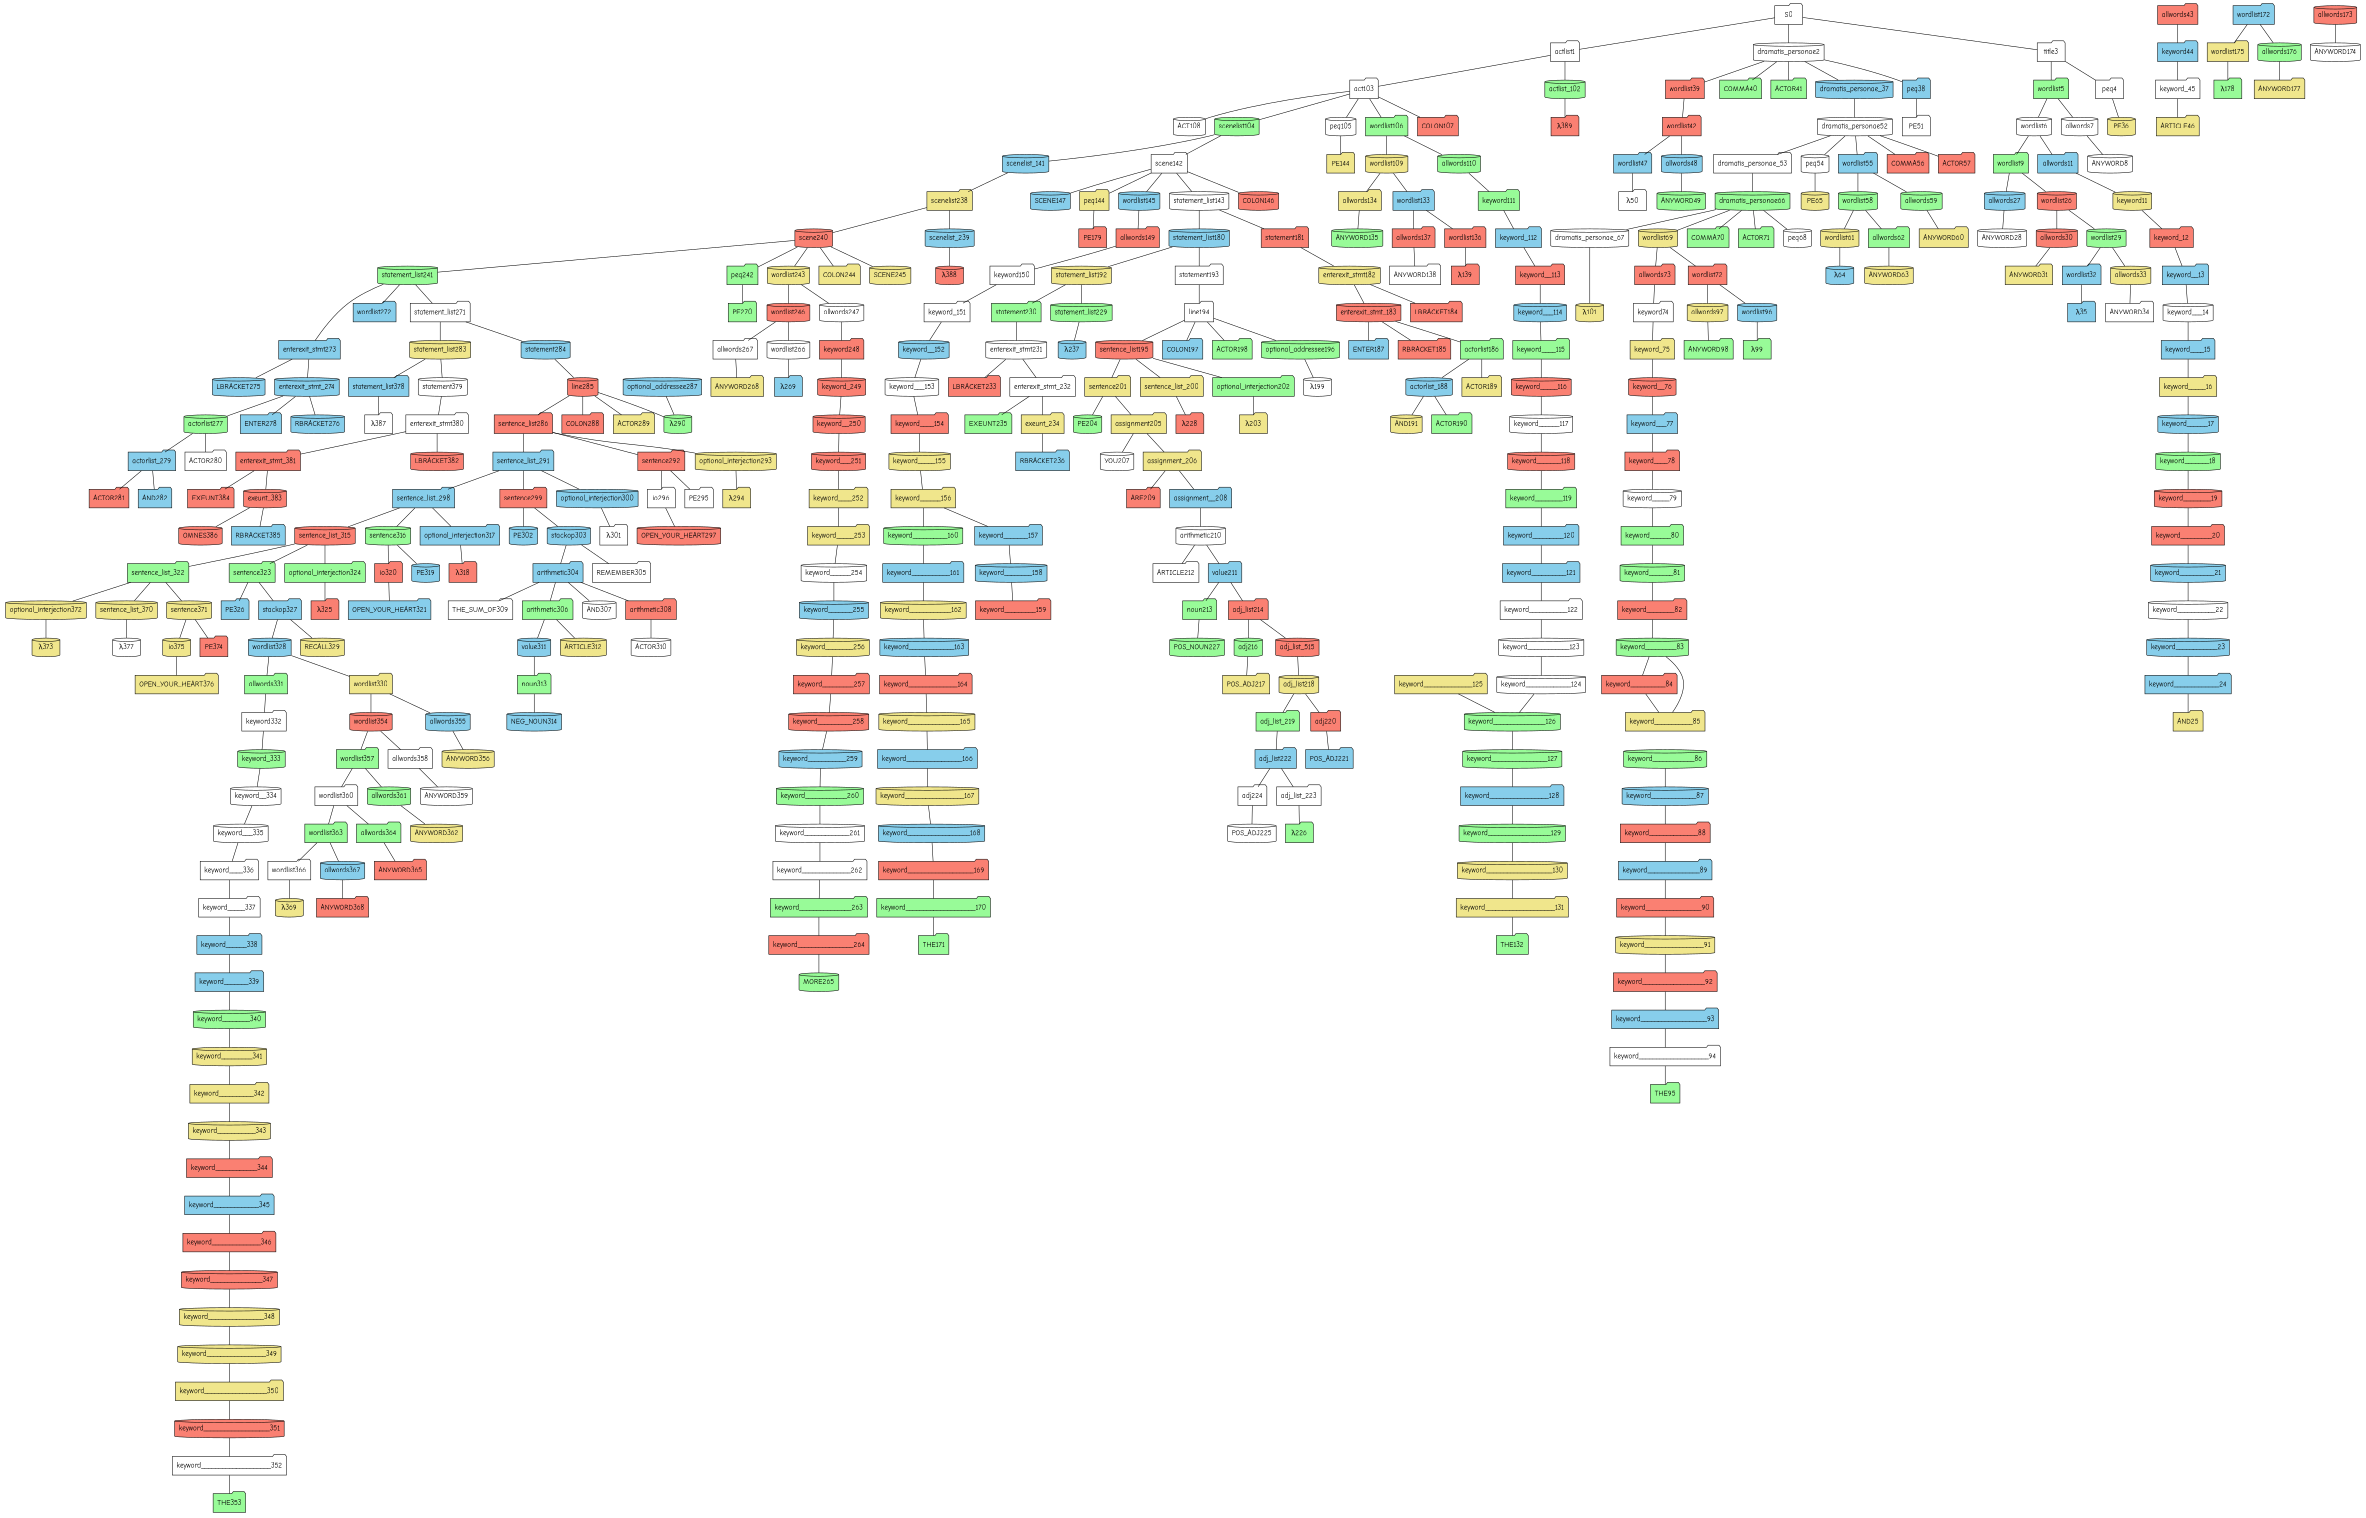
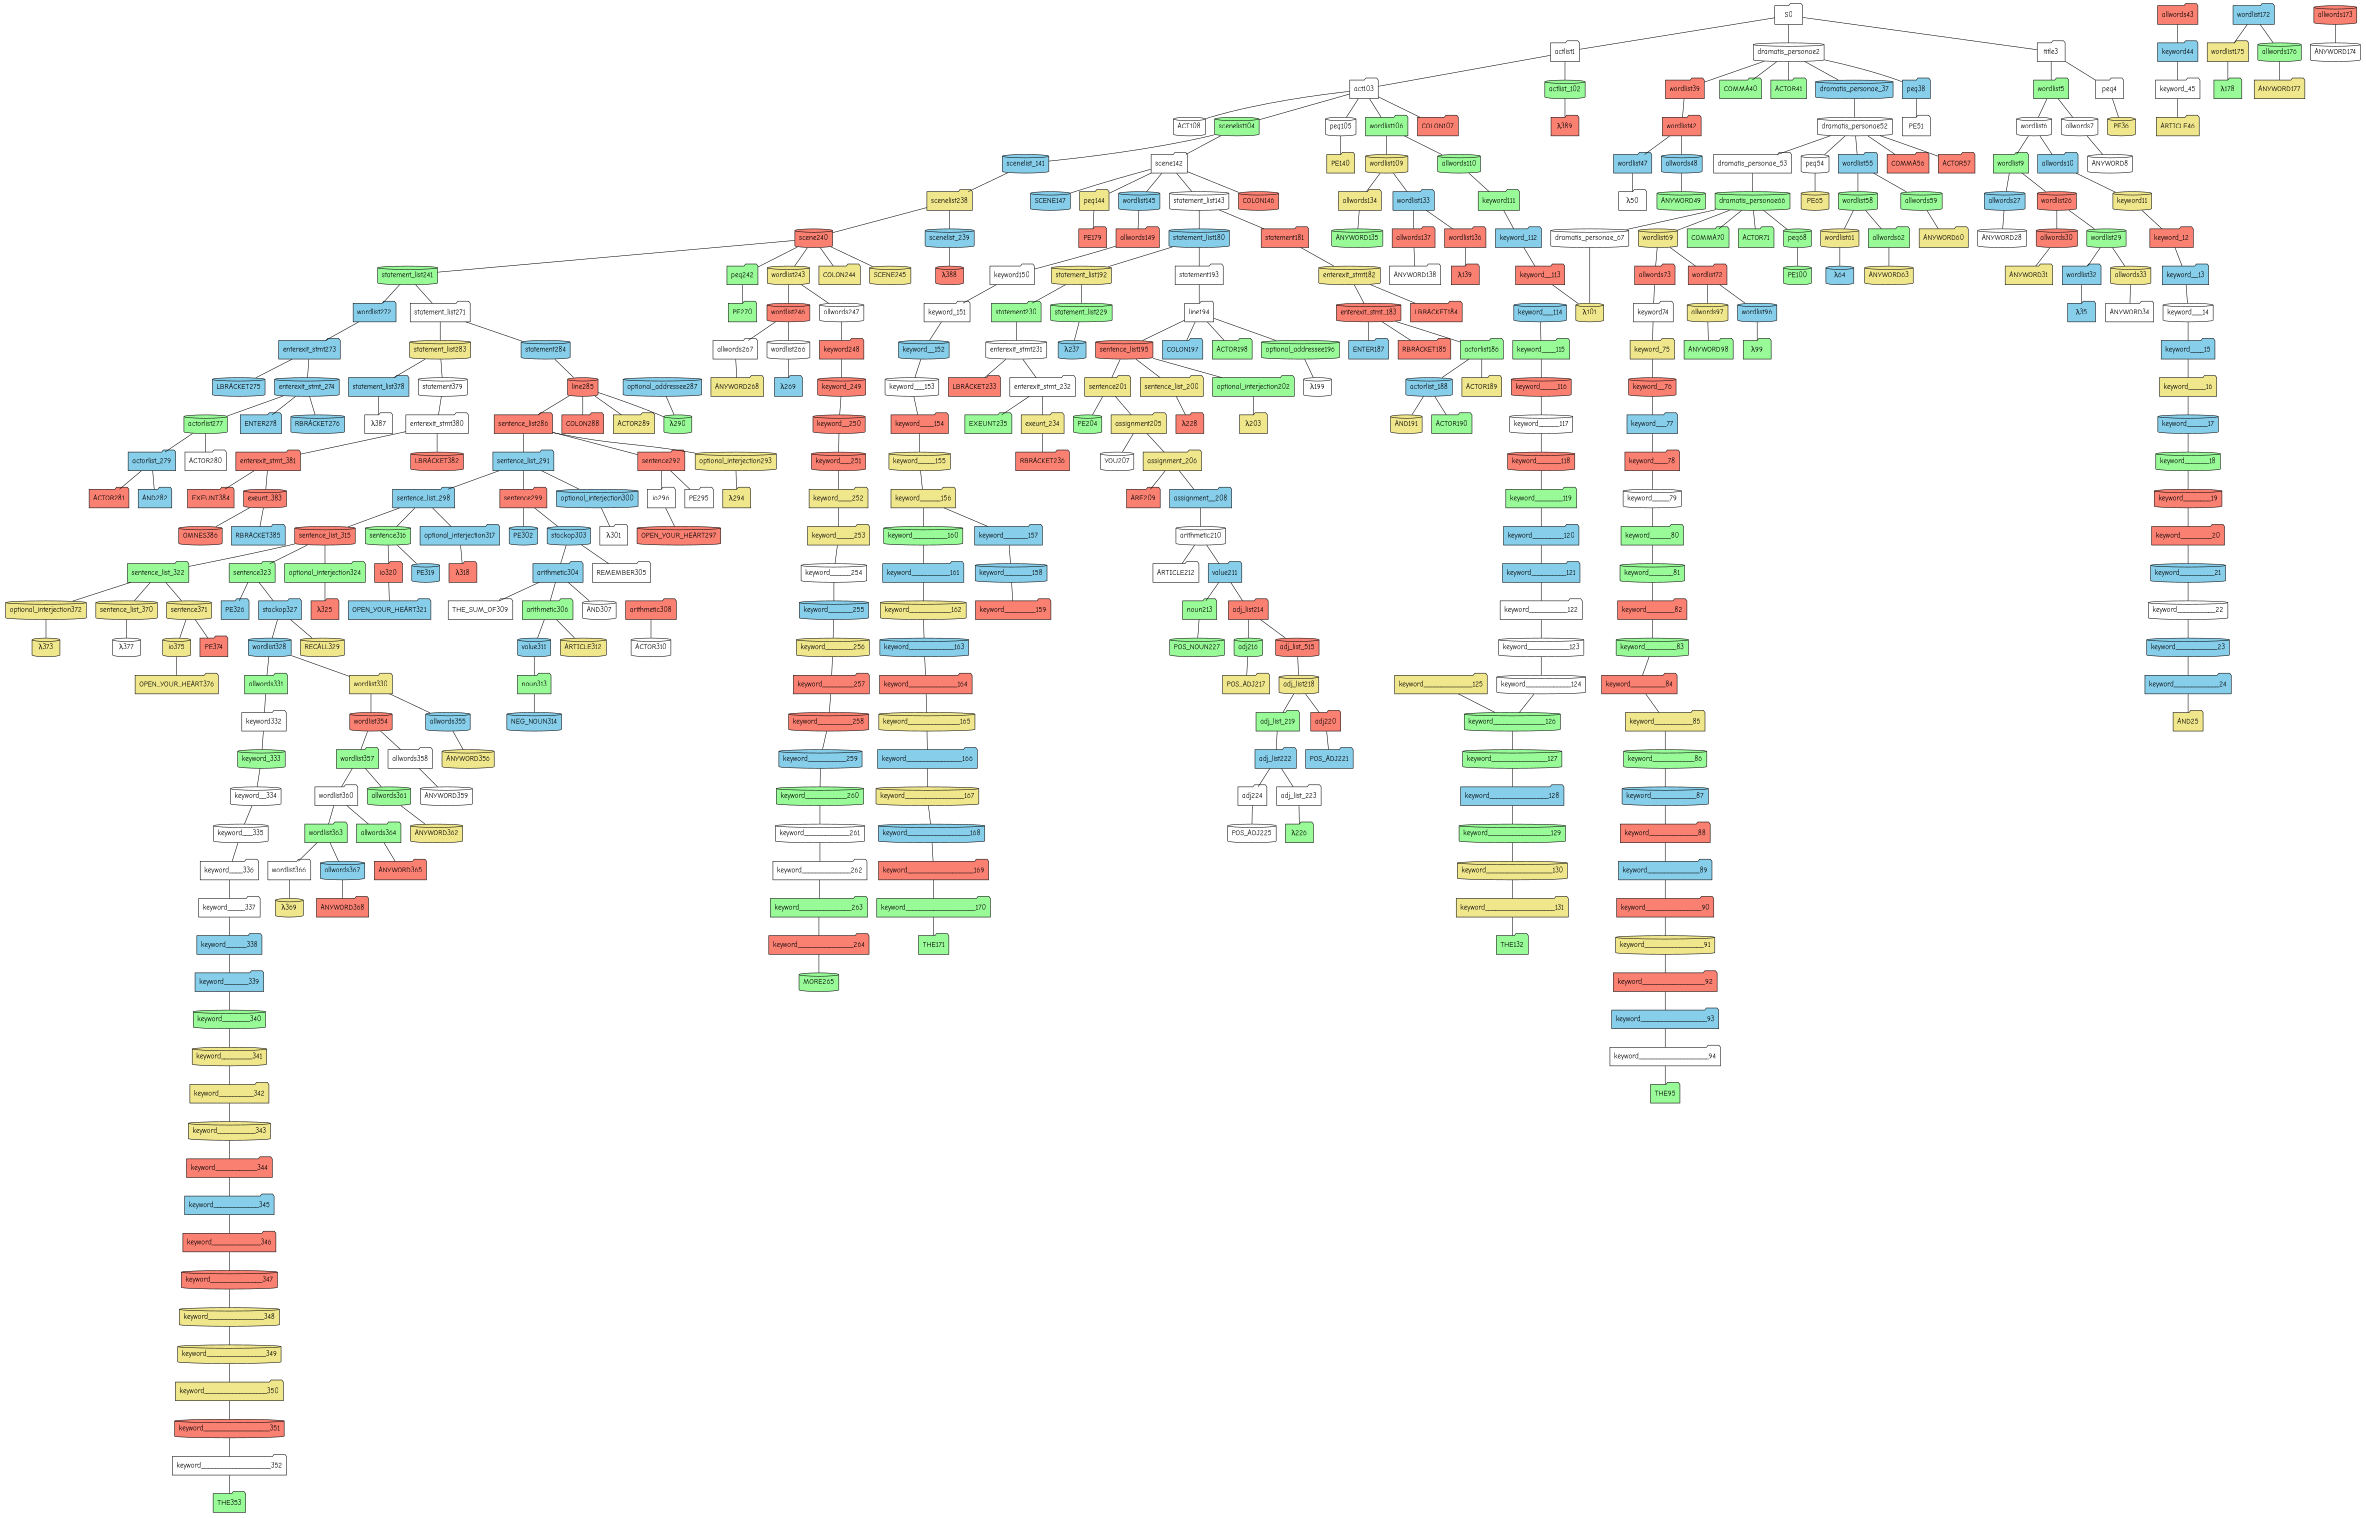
(1341, 164) -> (1341, 164)
(2058, 164) -> (2058, 164)
(1797, 238) -> (1797, 238)
none -> (1797, 275)
(1540, 294) -> (1565, 294)
(344, 306) -> (342, 331)
(1043, 461) -> (1043, 461)
(605, 592) -> none
(1683, 683) -> (1665, 740)
